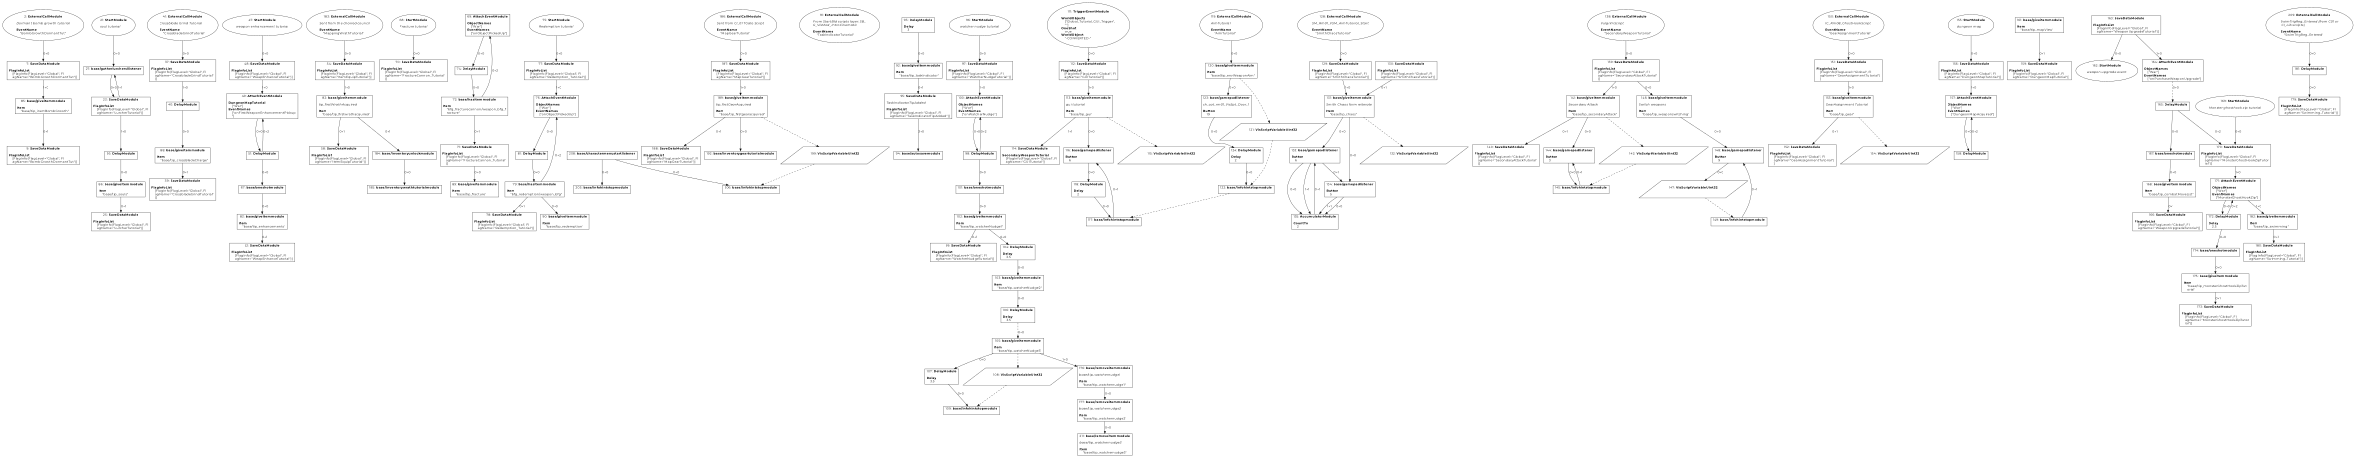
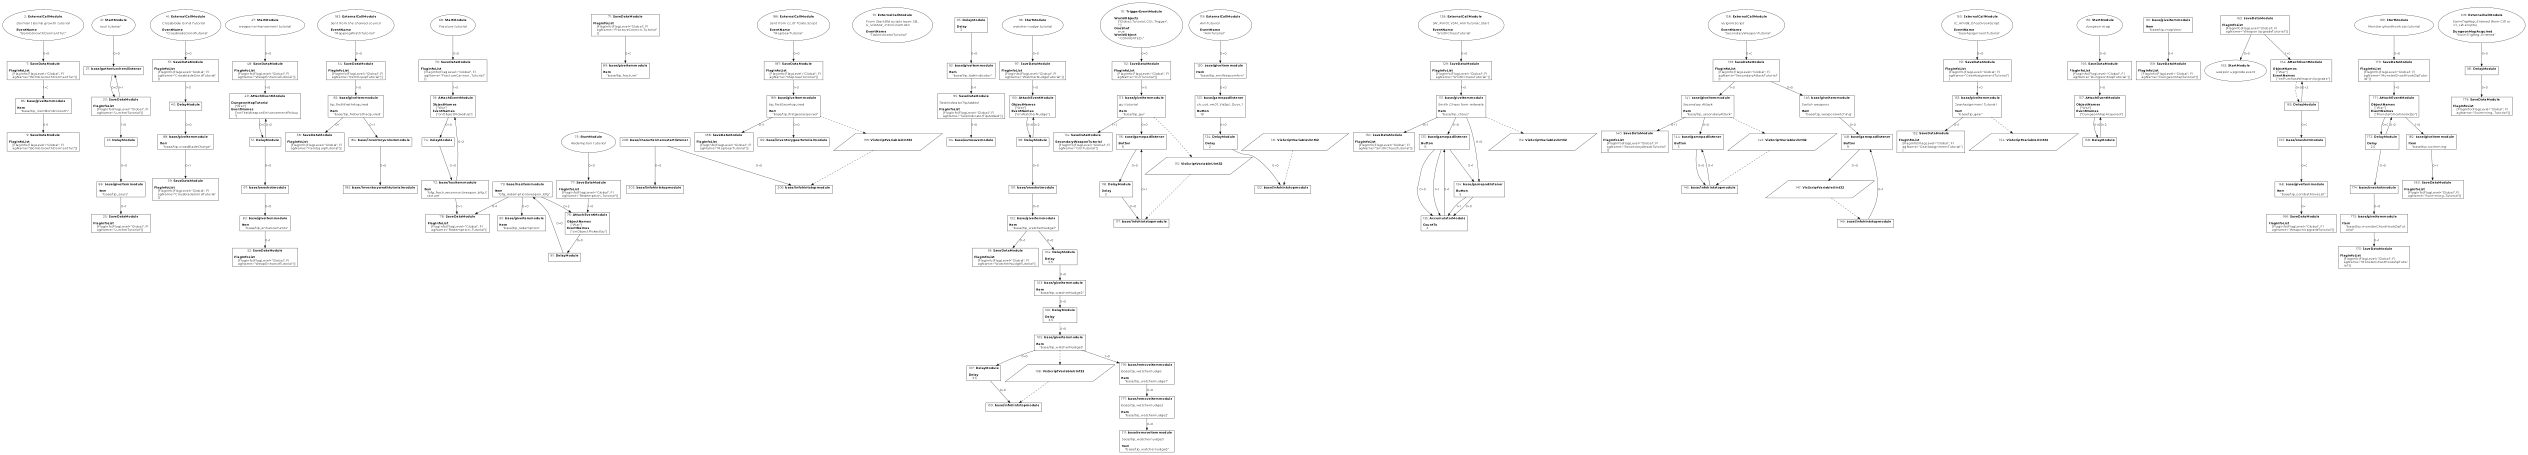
(2291, 32) -> (2473, 32)
none -> (453, 87)
(1380, 87) -> (1422, 124)
(1257, 98) -> none
(2199, 127) -> (2302, 93)
(475, 129) -> (456, 205)
(1181, 205) -> (1169, 196)
